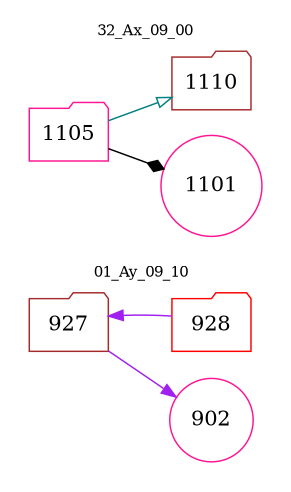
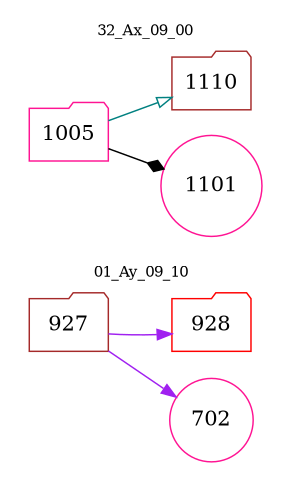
(69, 135) -> (69, 135)
(148, 315) -> (133, 335)
(211, 420) -> (211, 420)
